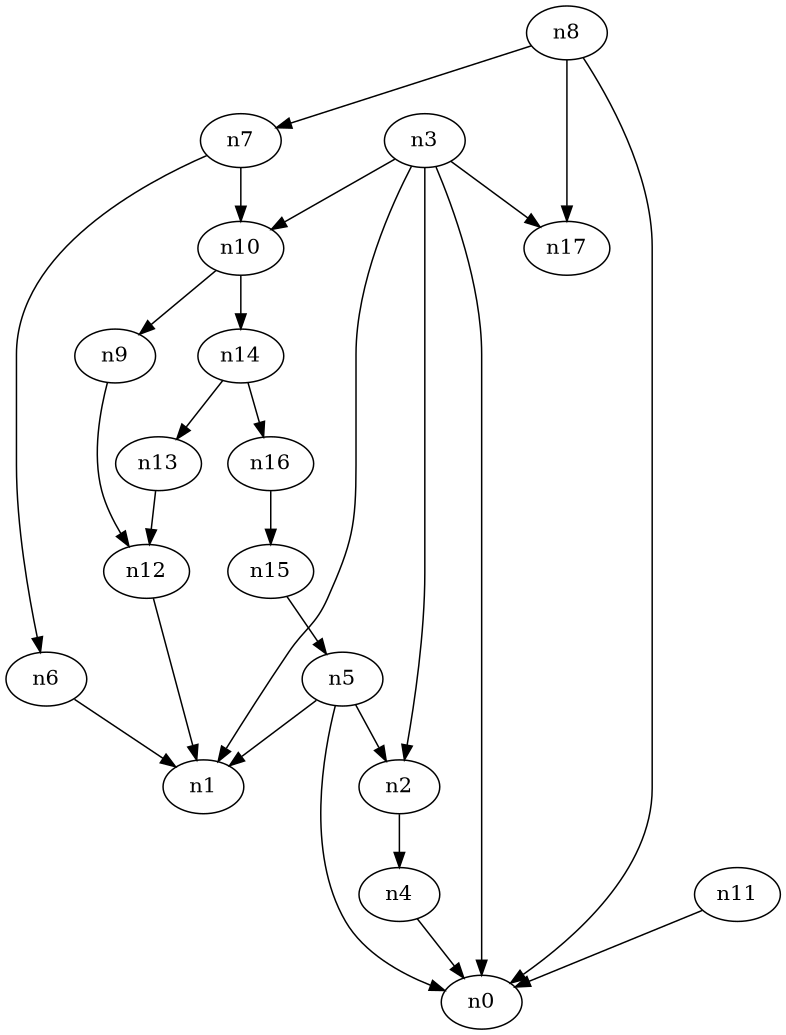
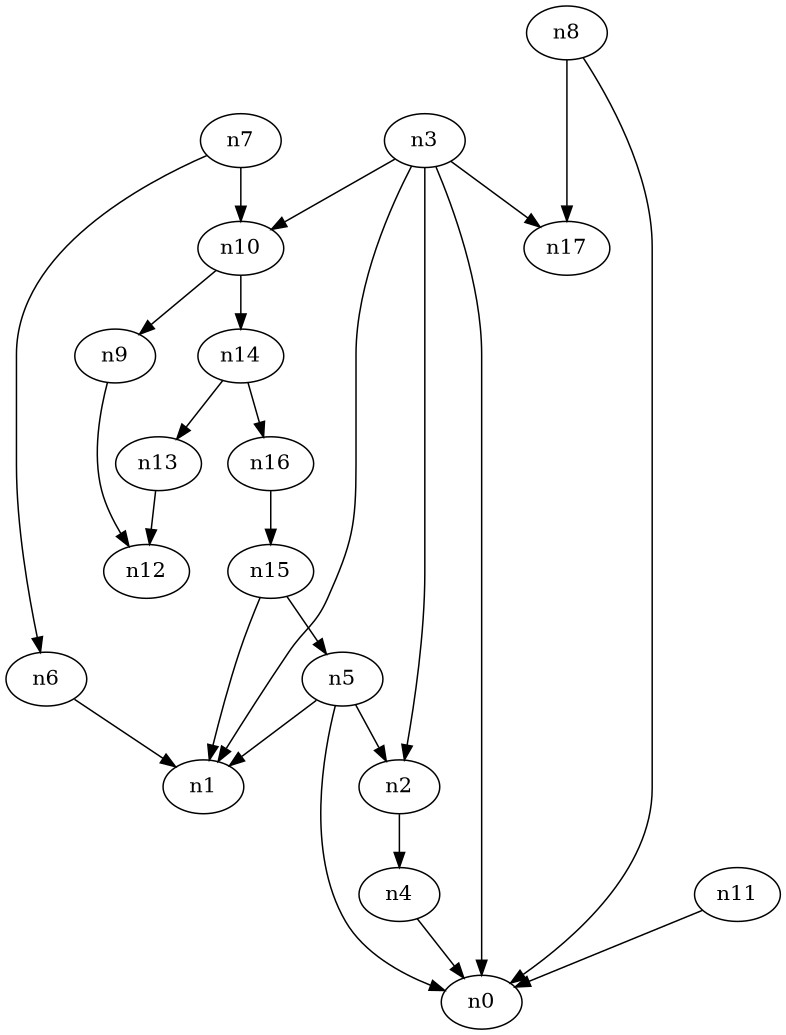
(411, 84) -> none
(173, 672) -> (233, 671)
